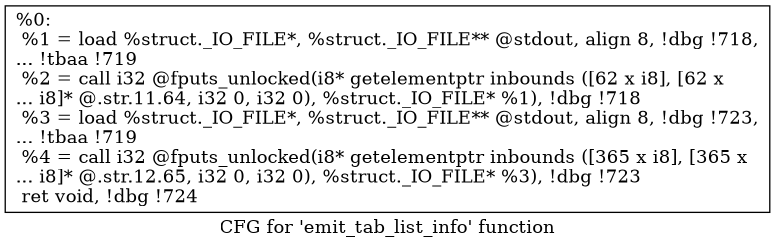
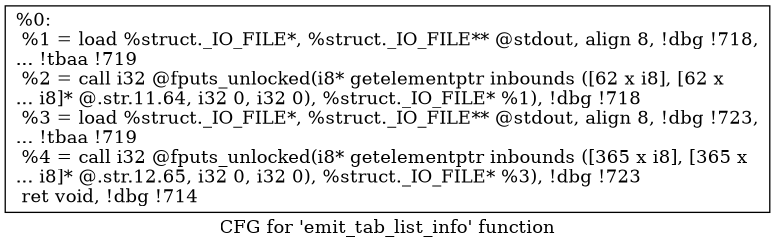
(107, 197) -> (107, 197)
